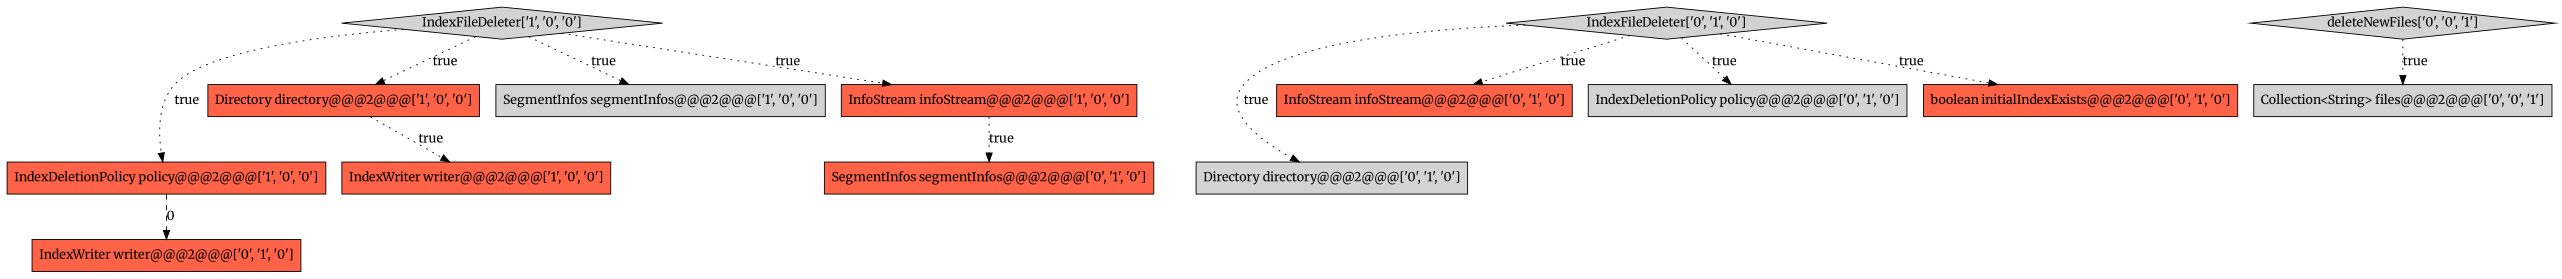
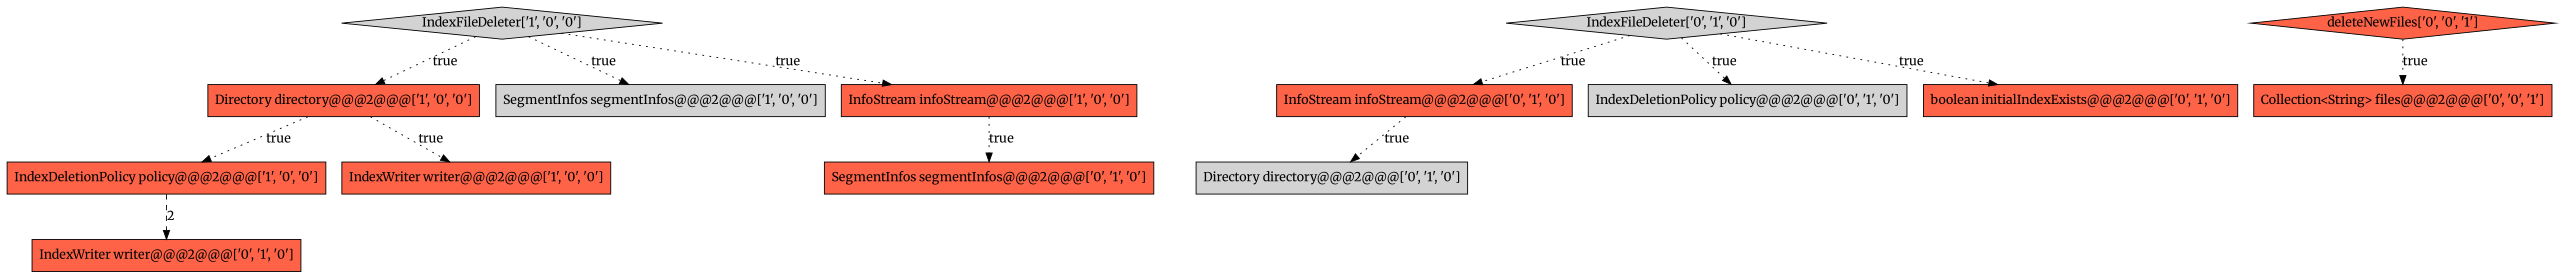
(2403, 23) -> (2403, 23)
(1331, 46) -> (1382, 136)
(250, 51) -> (259, 138)
(2403, 101) -> (2403, 101)
(171, 217) -> (171, 217)
